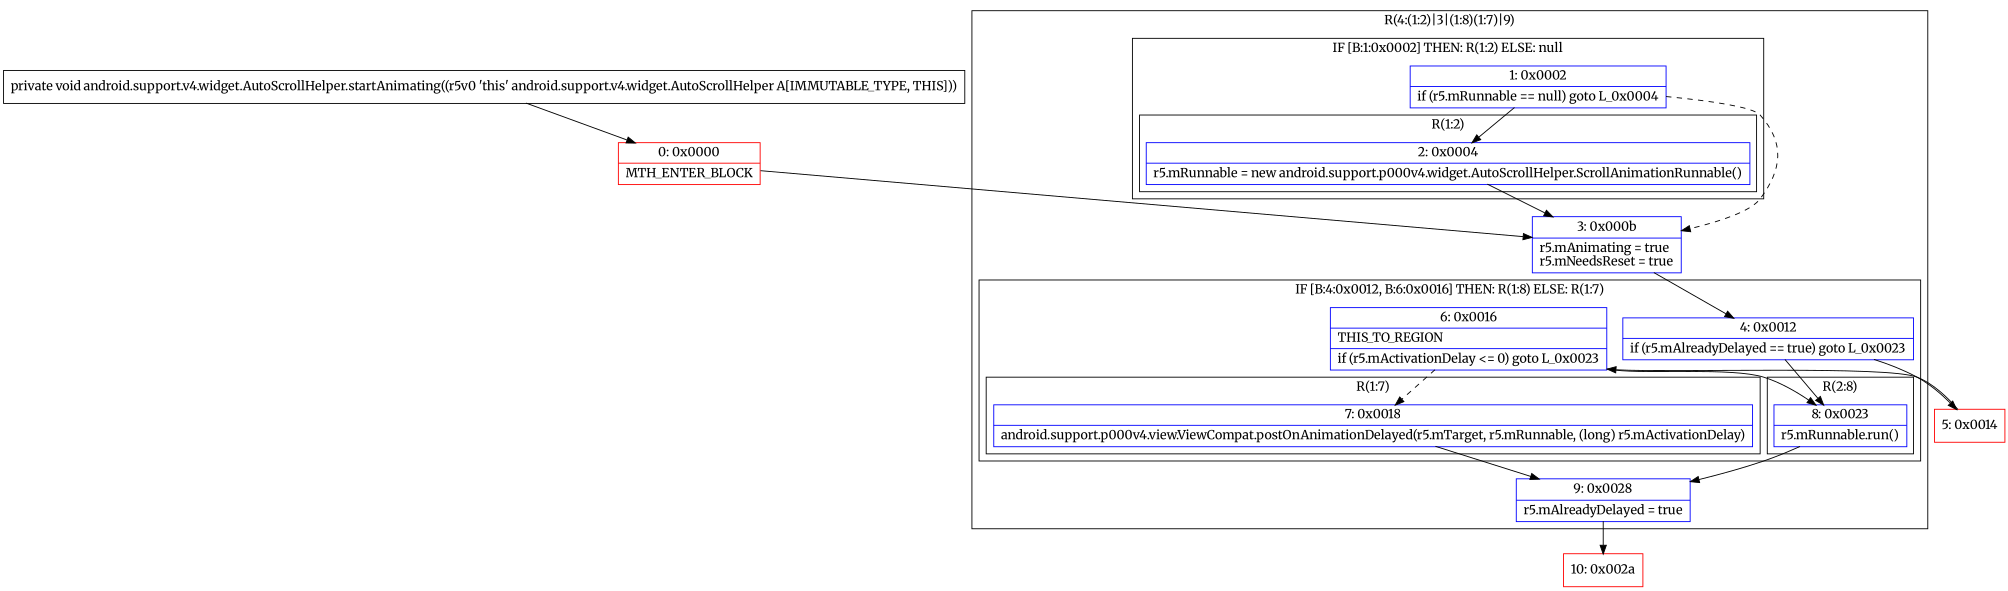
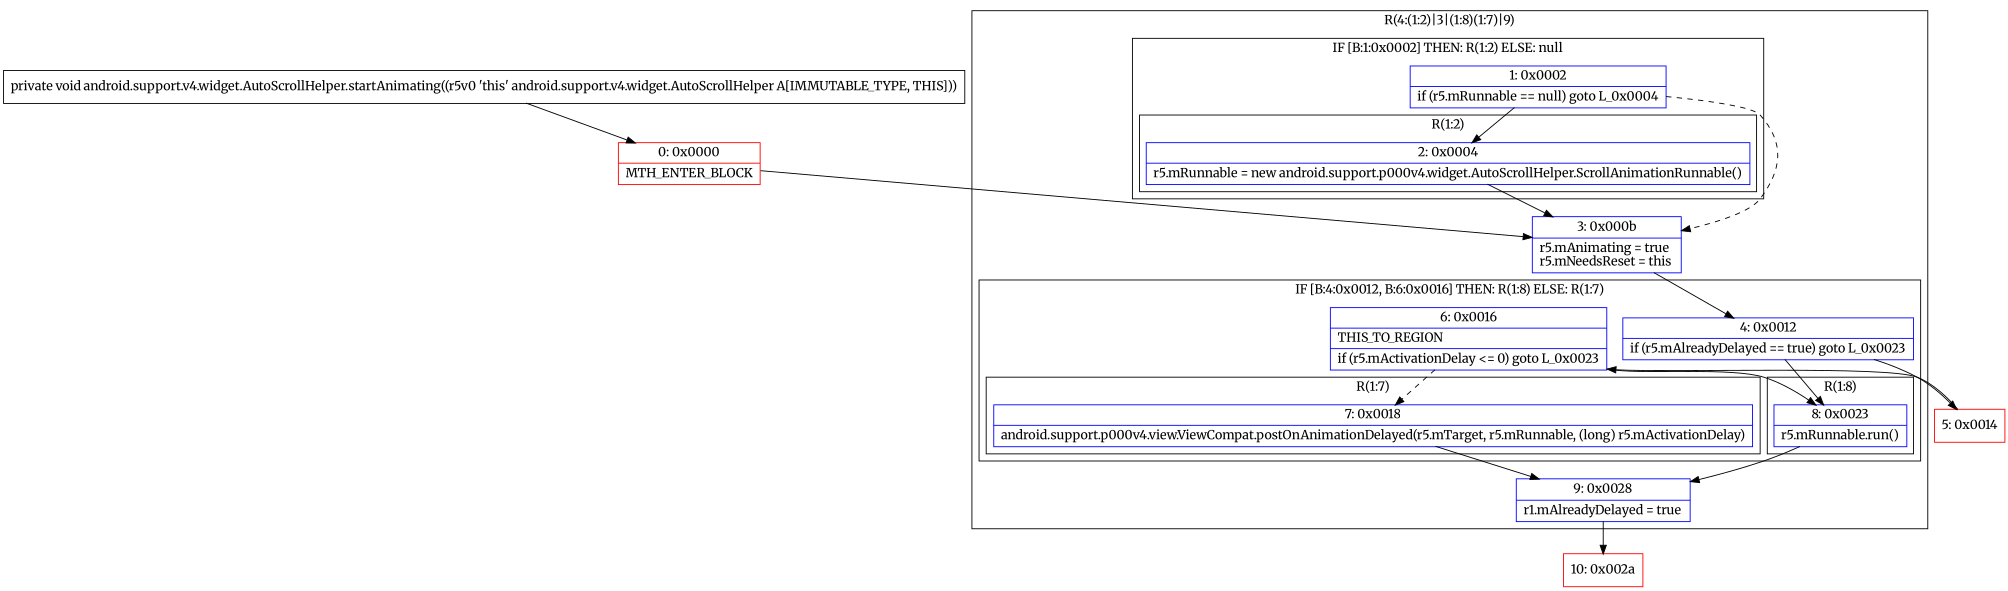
(1607, 262) -> (1605, 262)
(1840, 387) -> (1840, 387)
(1603, 510) -> (1603, 510)
